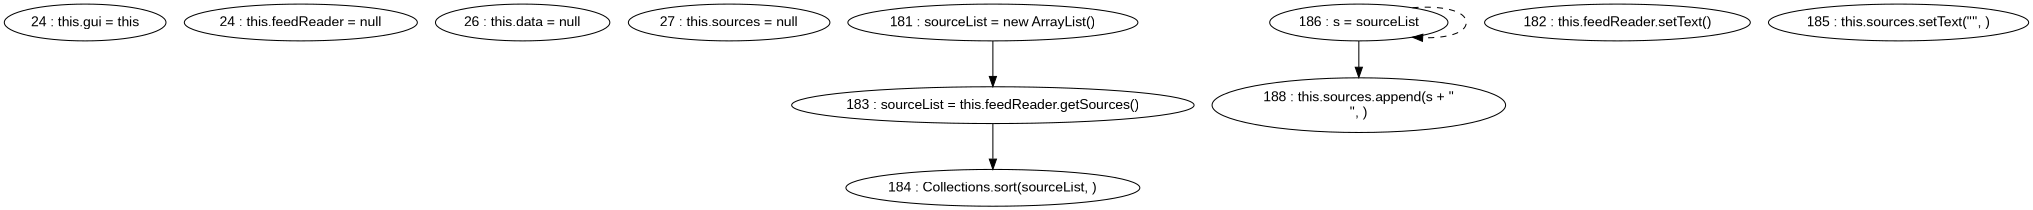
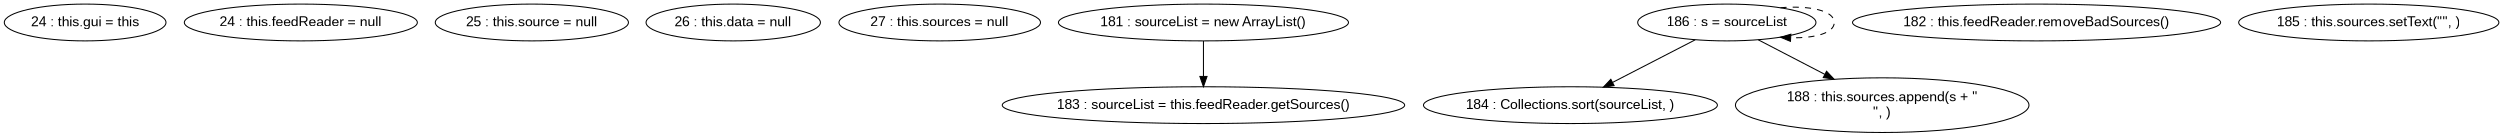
none -> (532, 22)
(1617, 22) -> (2037, 22)
(993, 141) -> (1654, 61)
